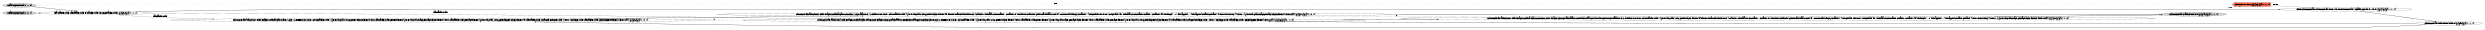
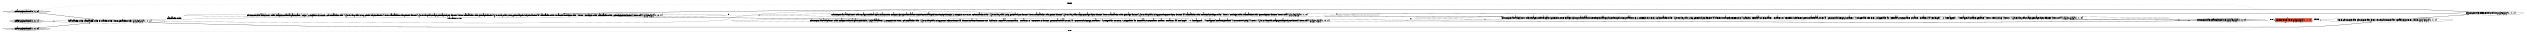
(1055, 4) -> (1069, 3)
(20, 5) -> (27, 12)
(2194, 14) -> (2221, 20)
none -> (27, 29)
